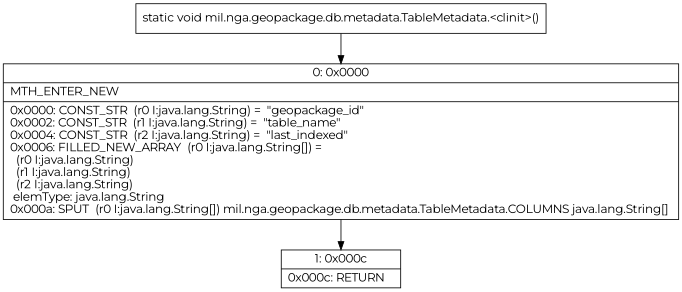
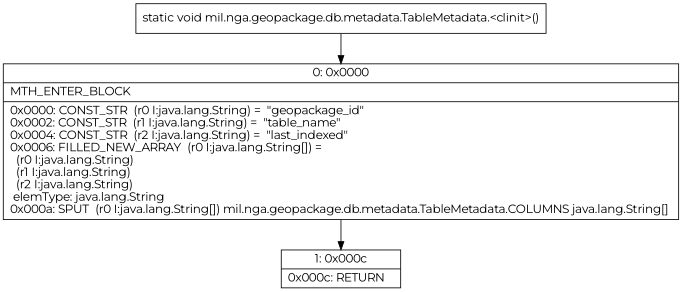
(65, 92) -> (70, 92)
